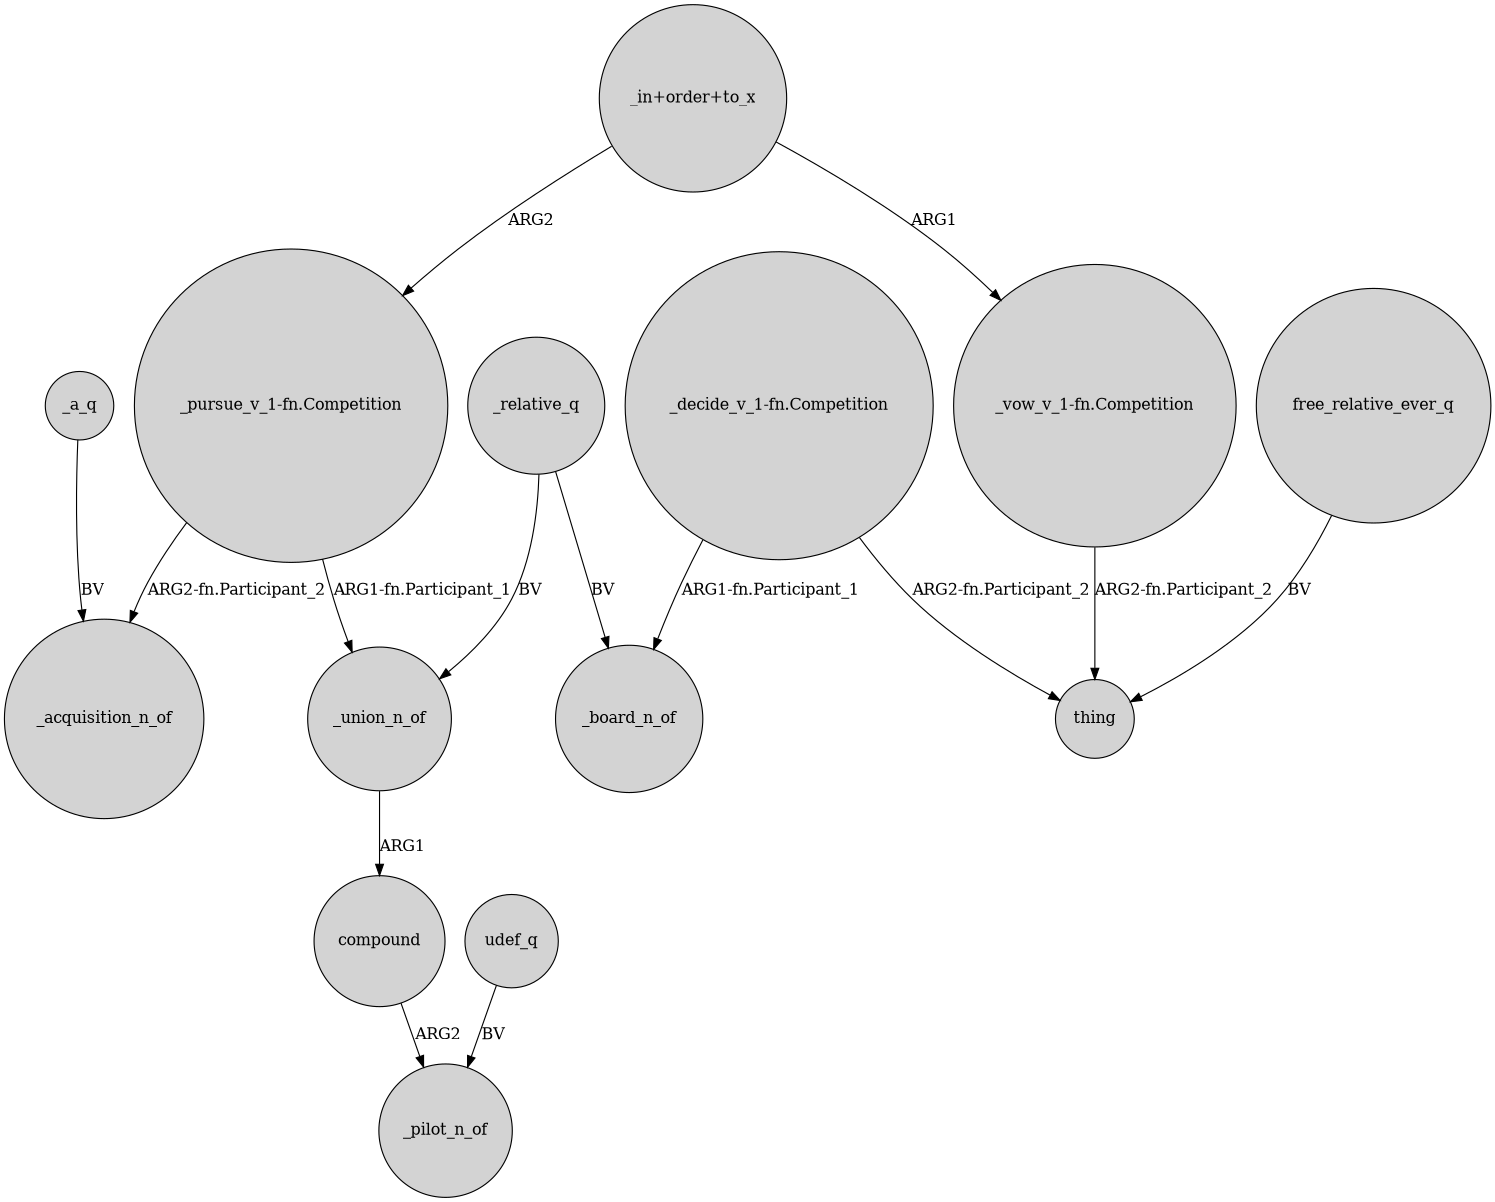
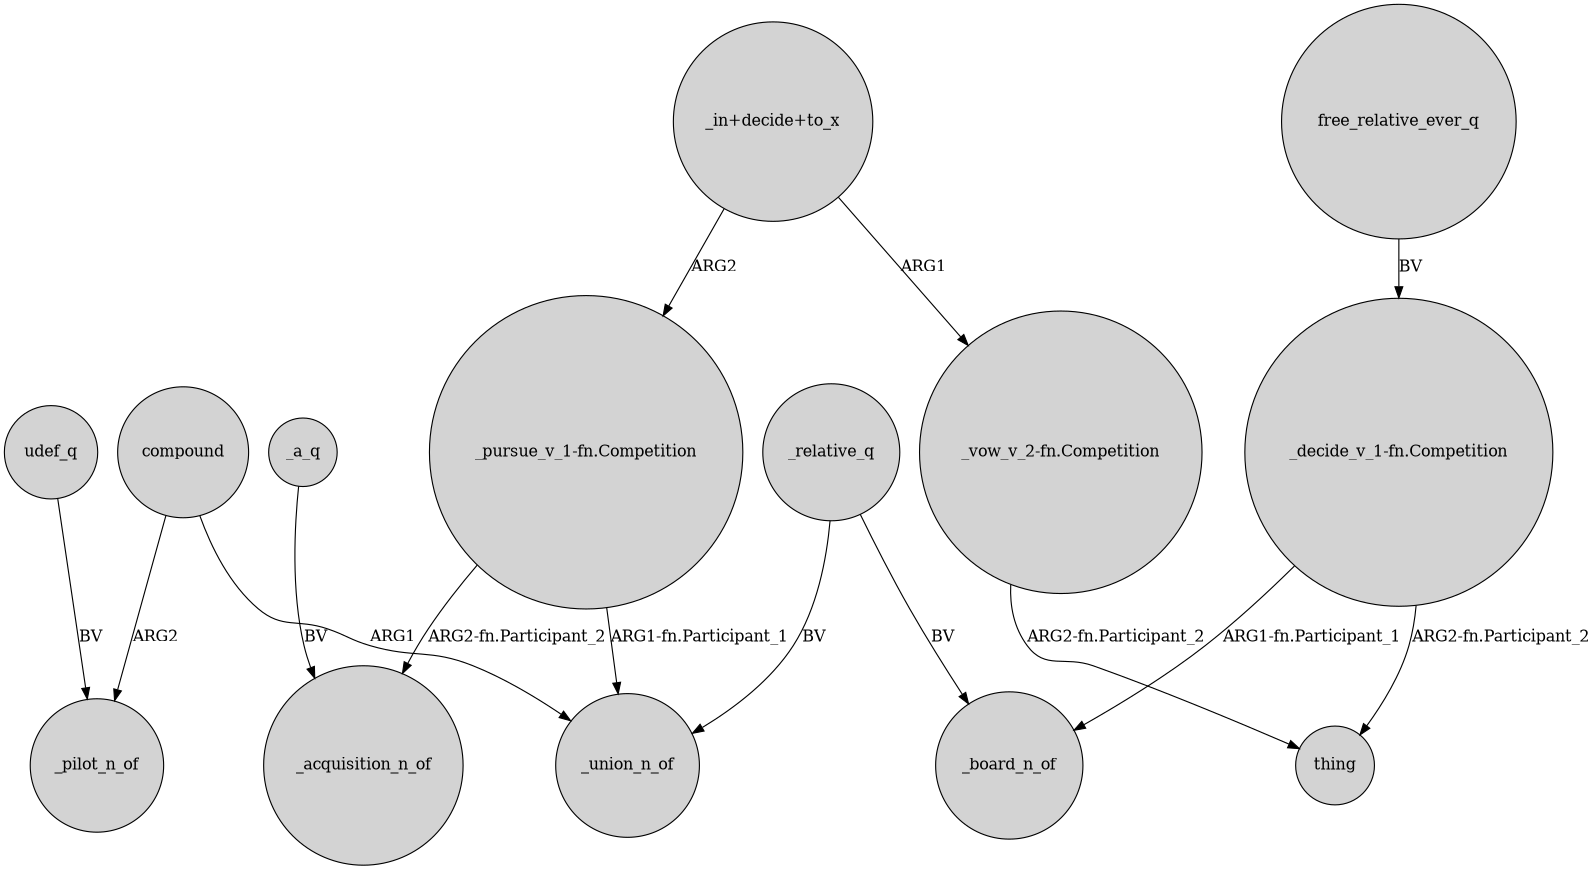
(693, 98) -> (773, 122)
(1095, 406) -> (1061, 452)
(1253, 623) -> (1399, 263)
(380, 828) -> (359, 642)
